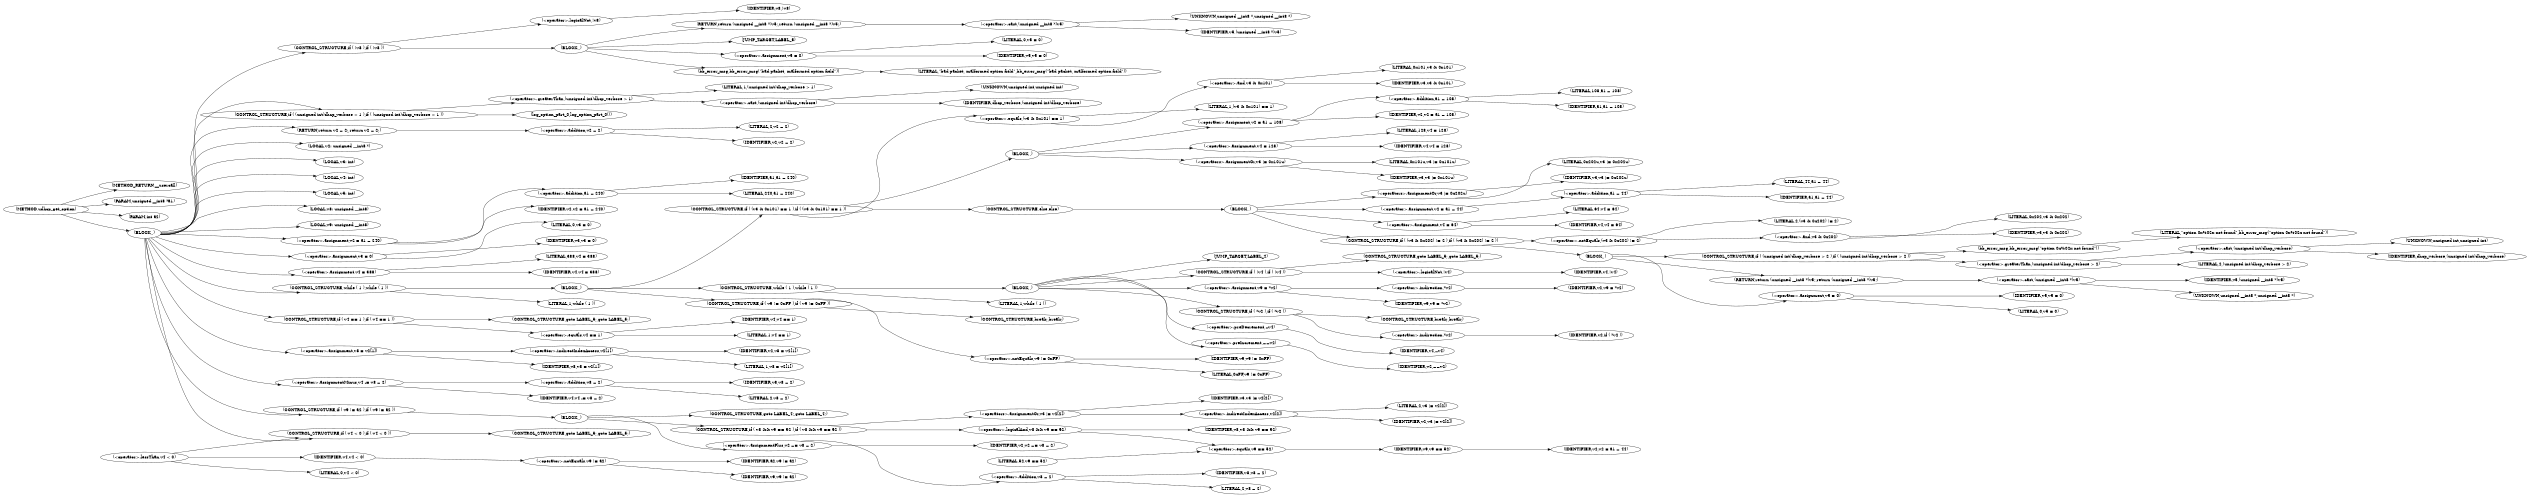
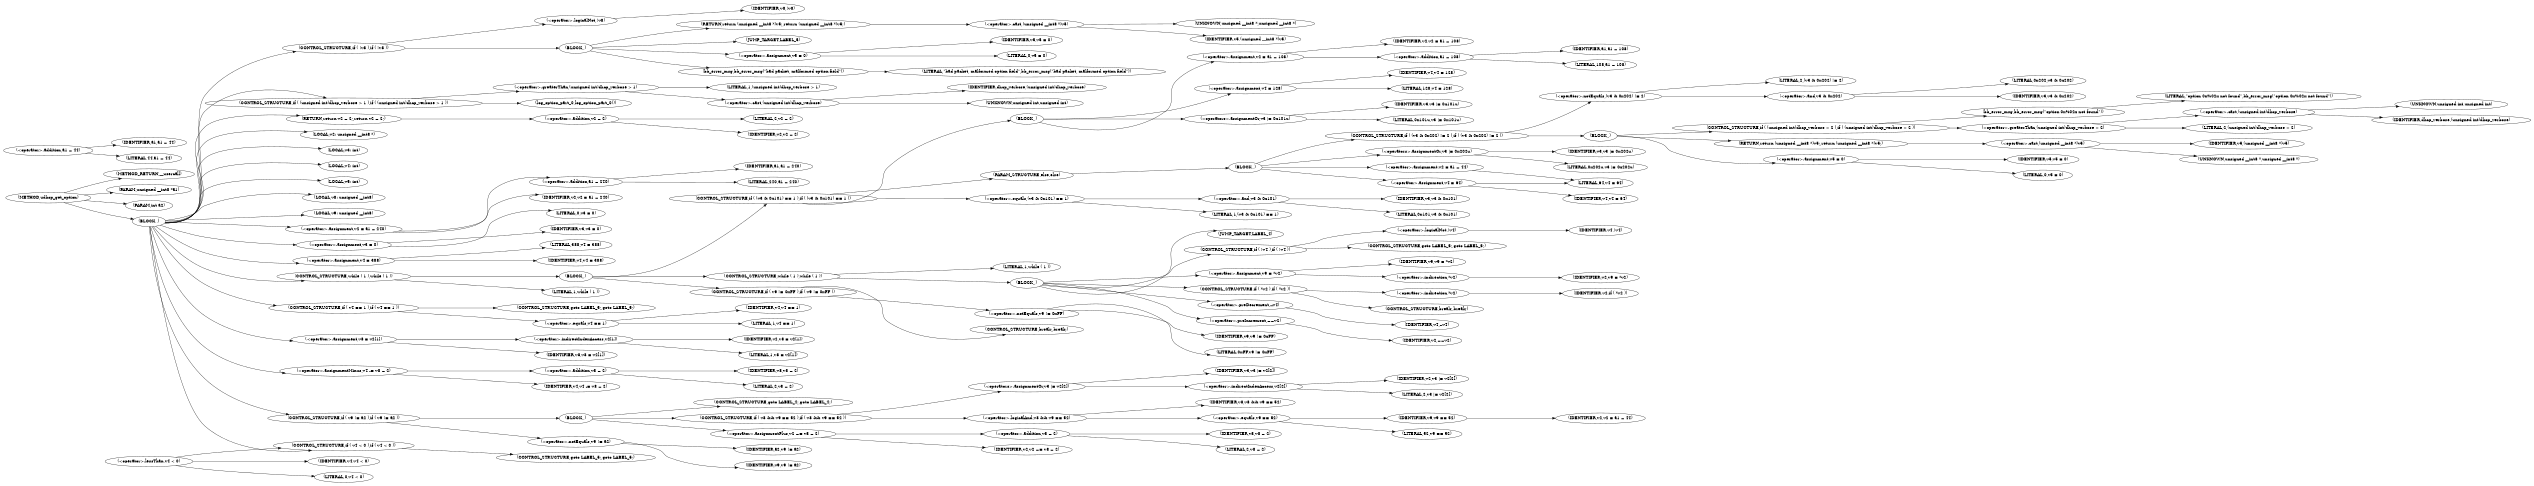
(1514, 202) -> (1522, 175)
(1022, 209) -> (1027, 175)
(1126, 456) -> (1336, 427)
(448, 459) -> (462, 430)
